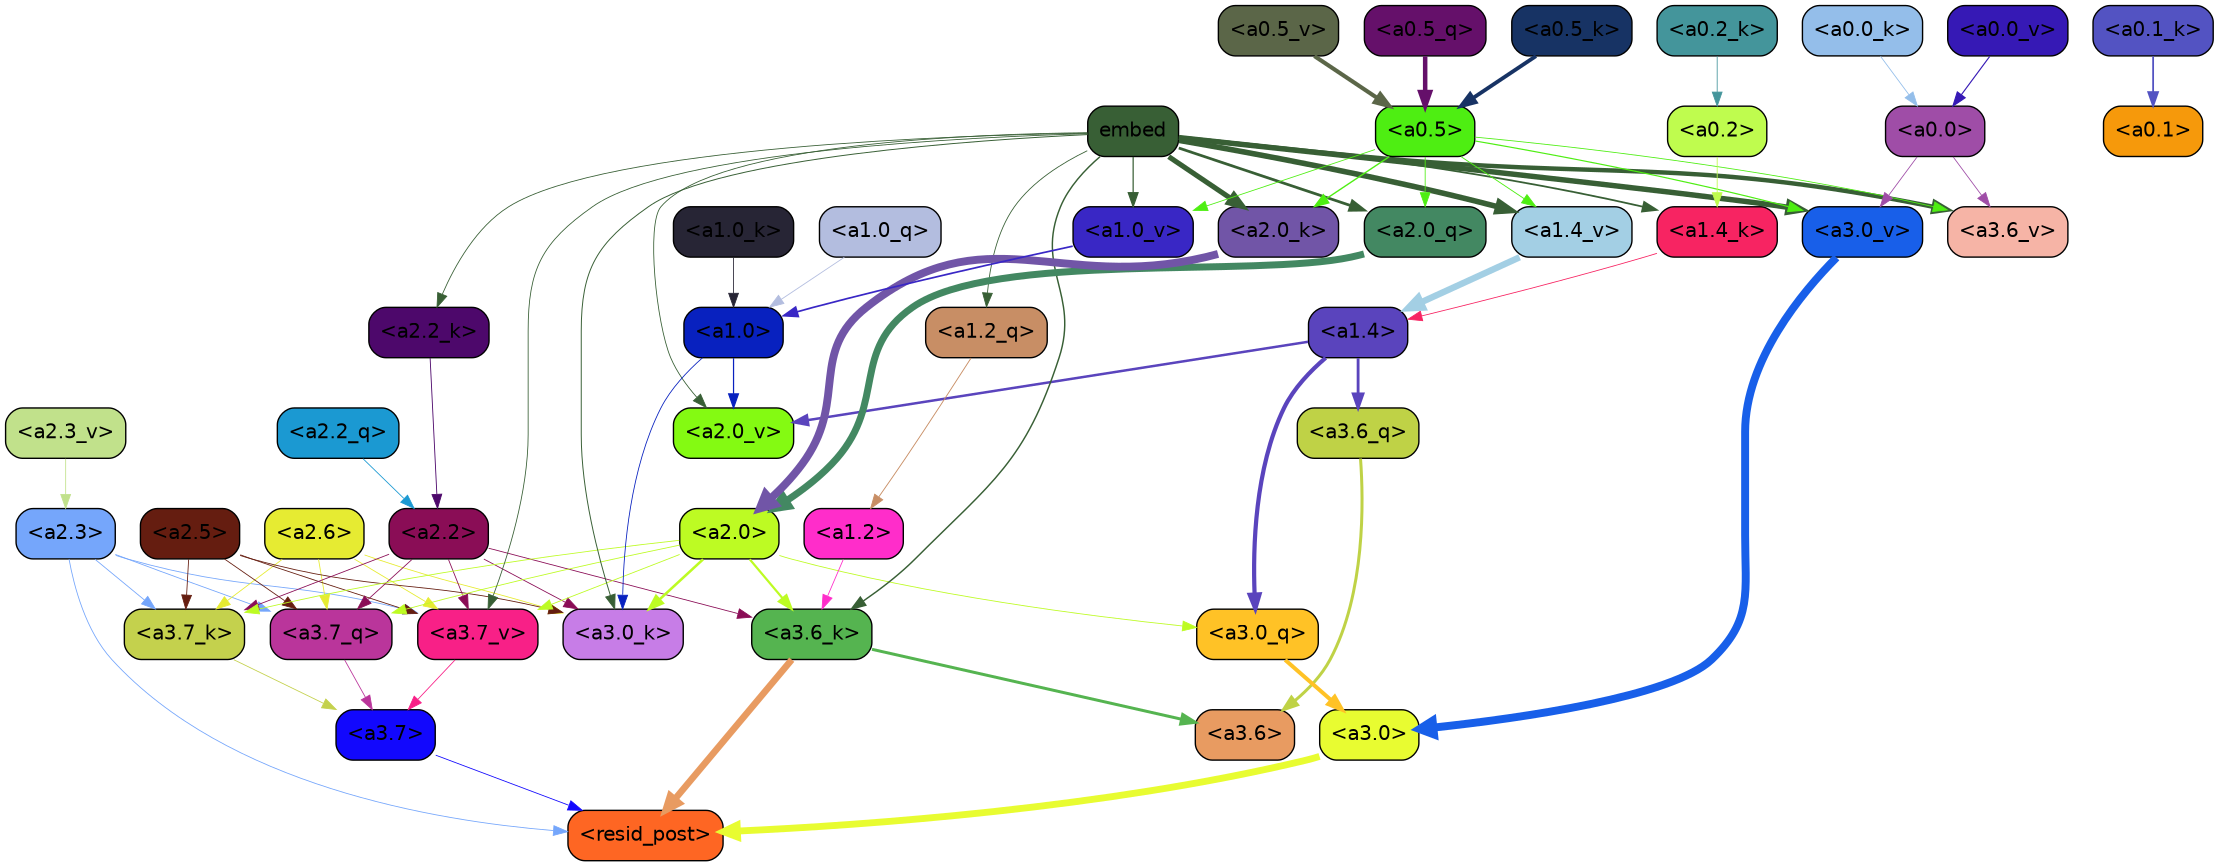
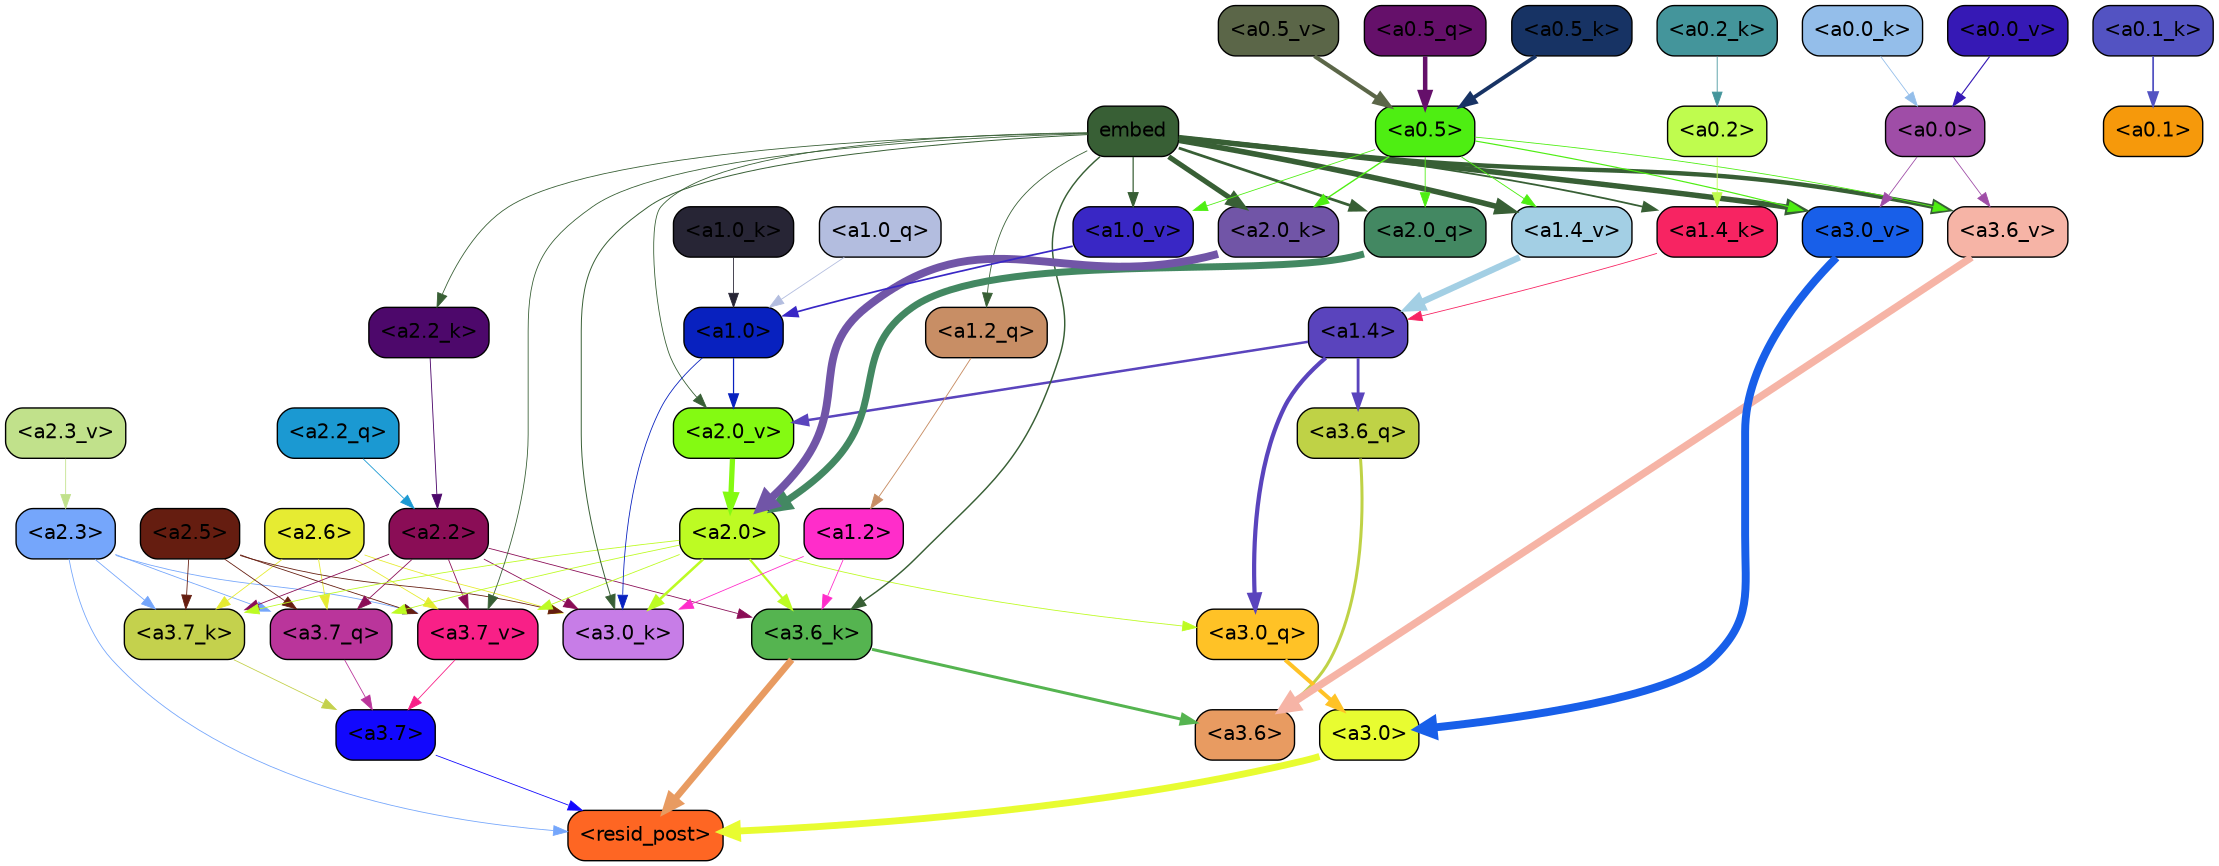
none -> (732, 477)
none -> (1633, 480)
none -> (748, 580)
